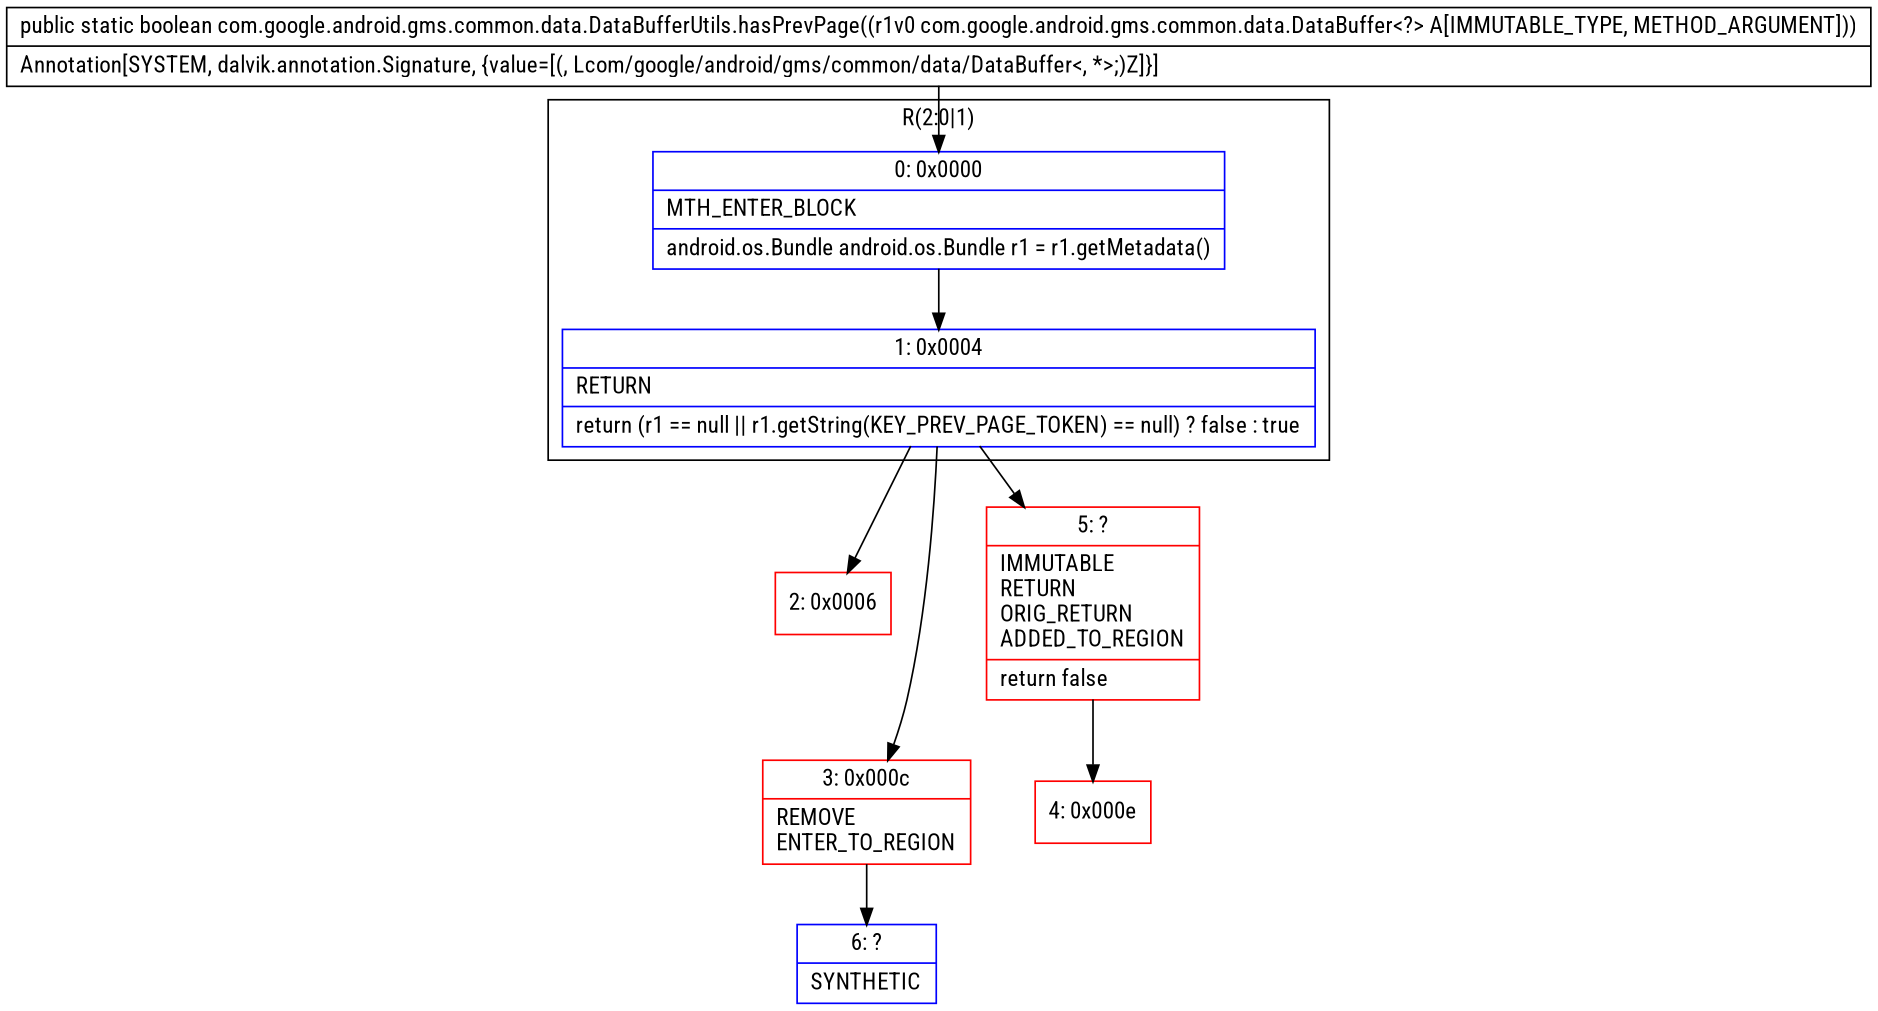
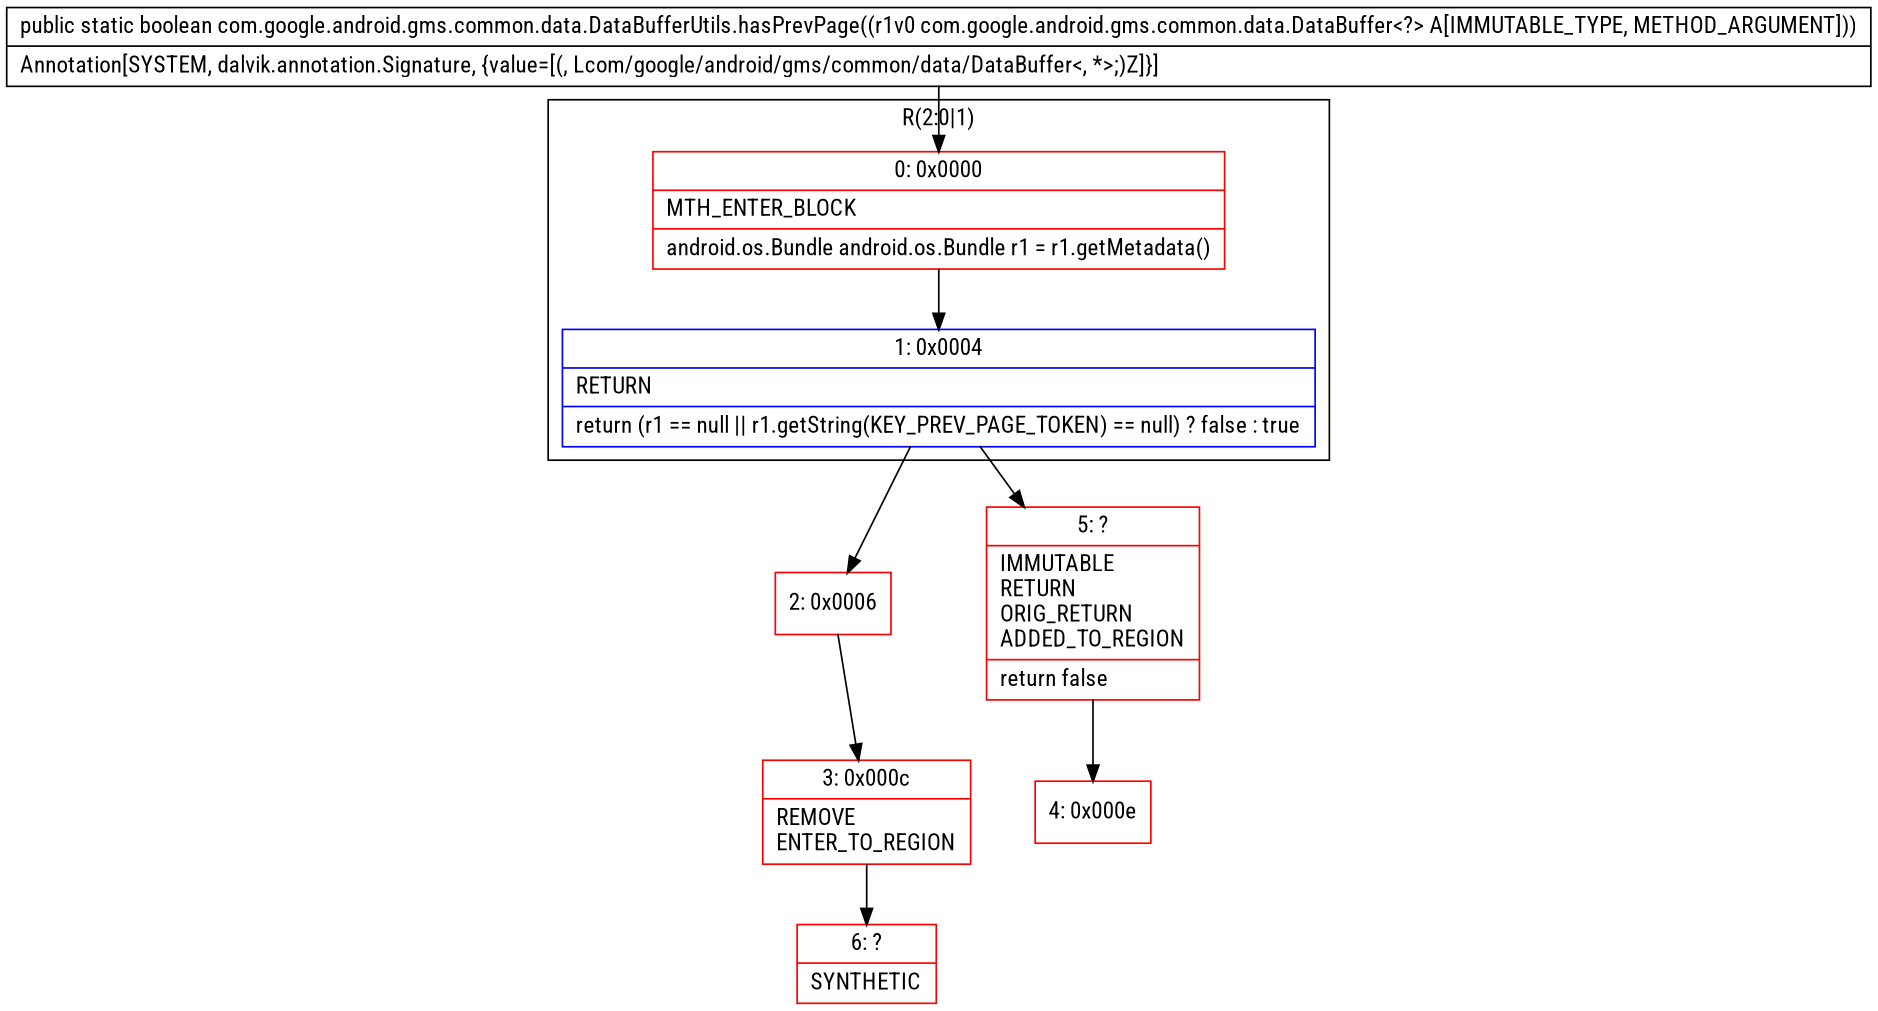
(939, 210) -> (939, 210)
(925, 597) -> (847, 689)
(867, 964) -> (867, 964)
